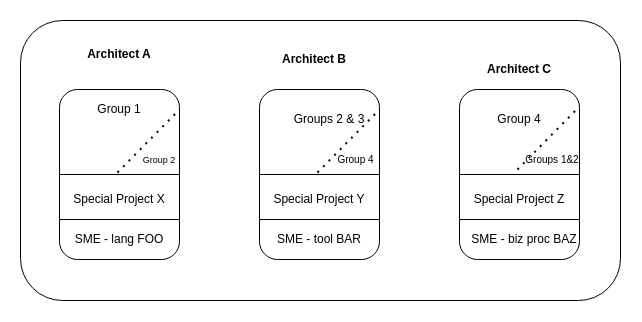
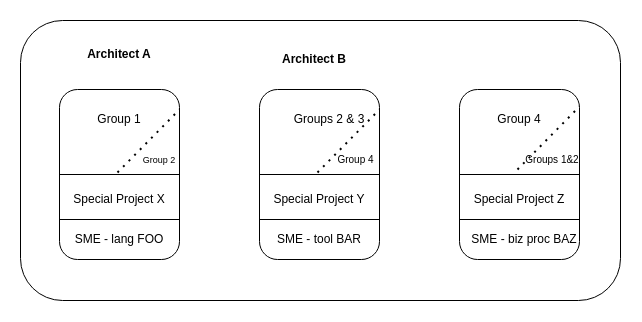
(520, 70) -> none
(120, 110) -> (120, 120)
